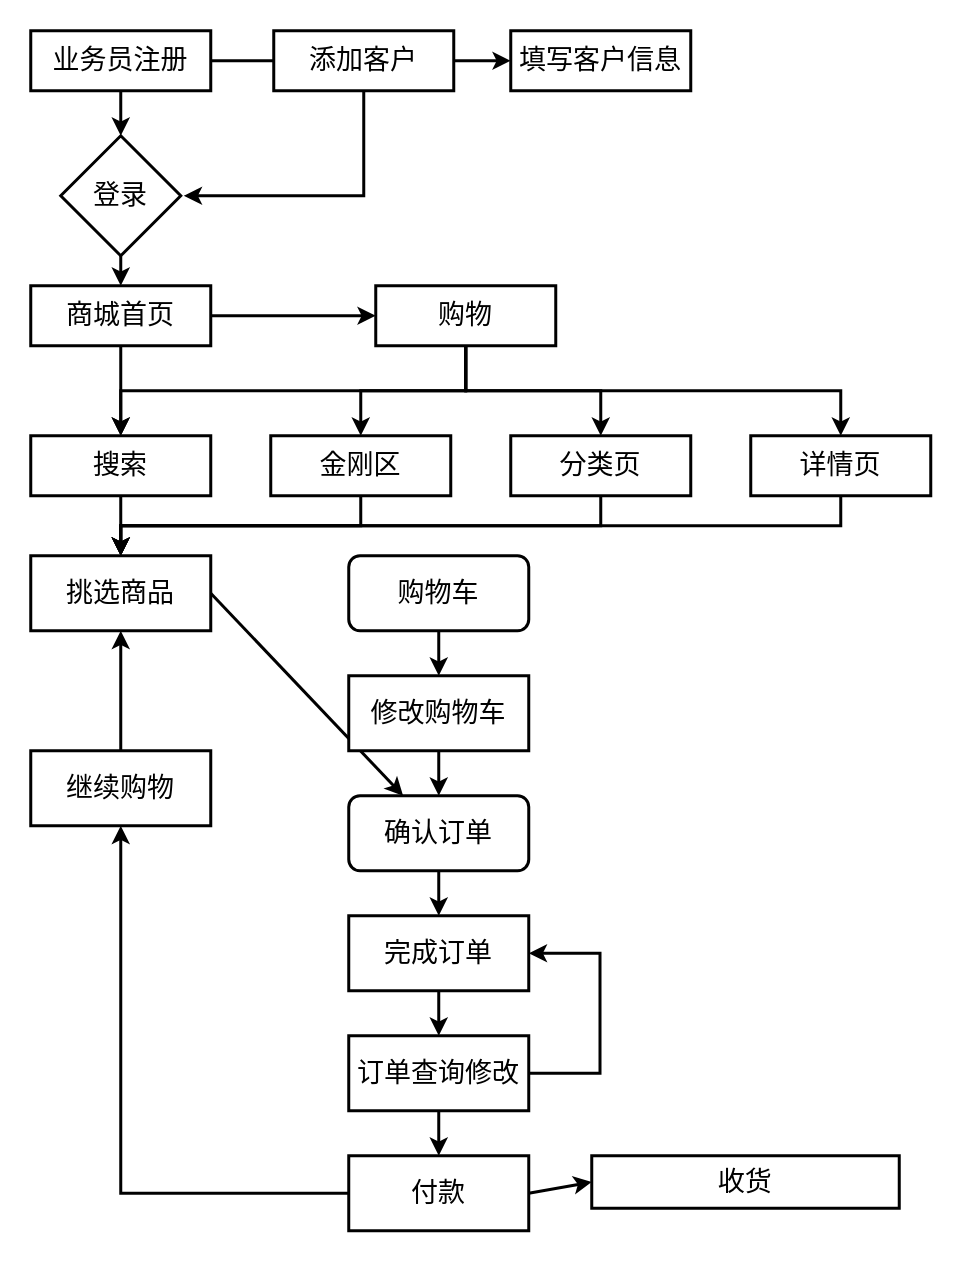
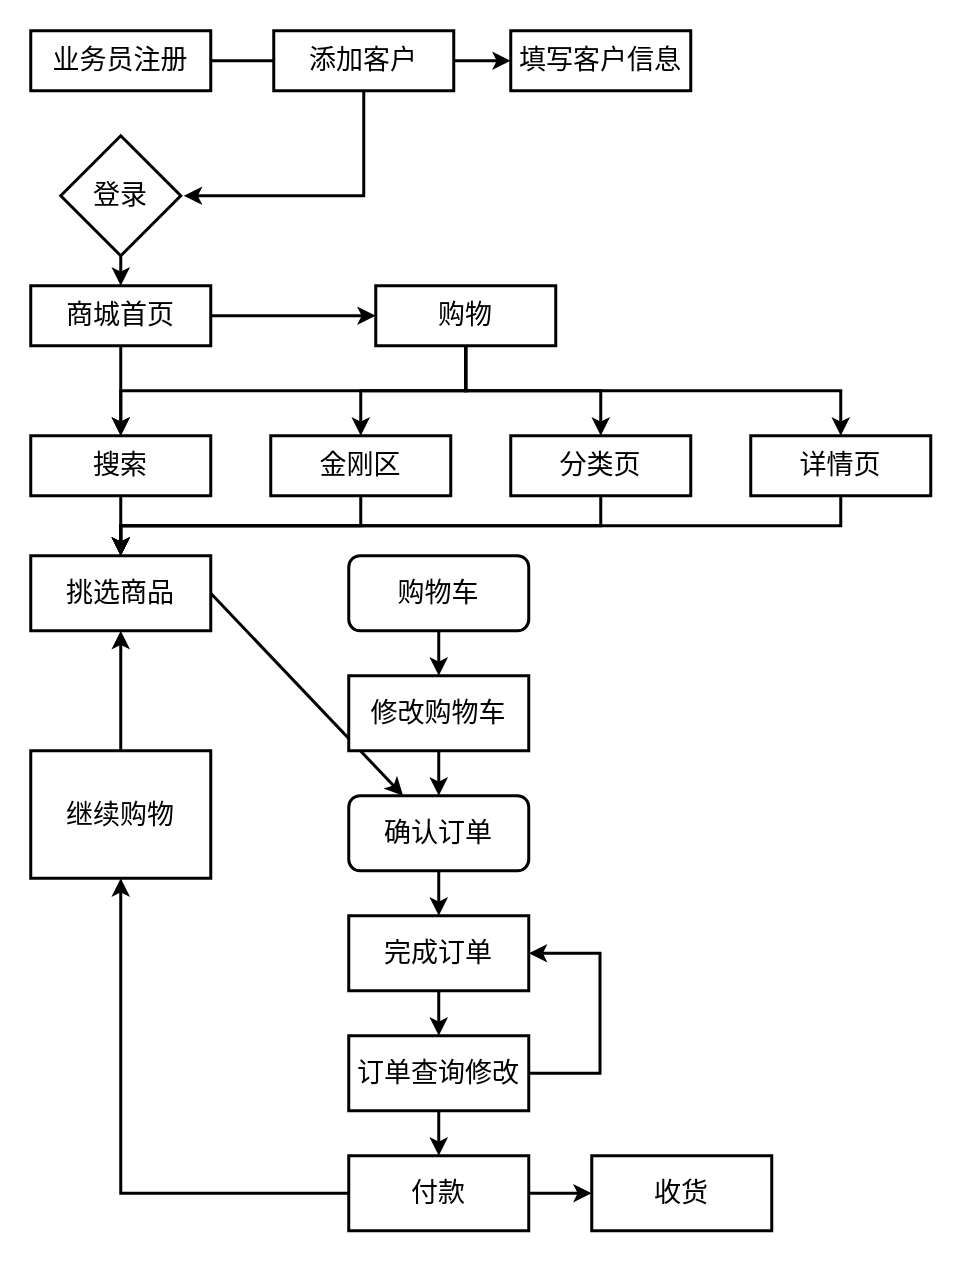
(121, 107) -> none
(121, 788) -> (121, 815)
(746, 1182) -> (682, 1193)
